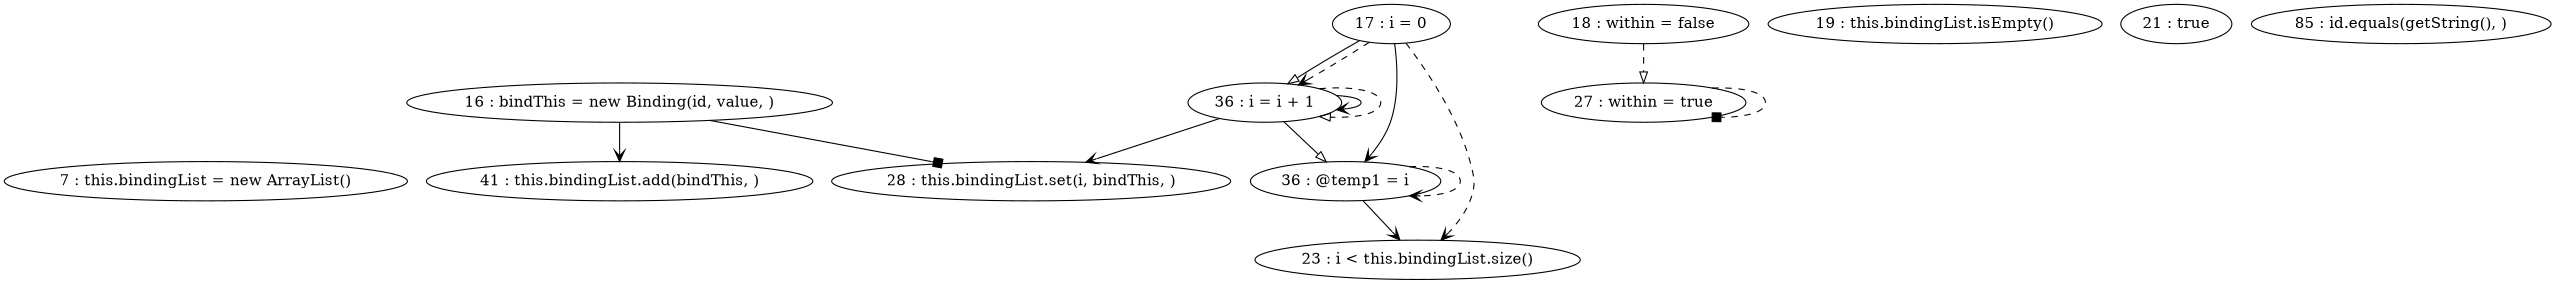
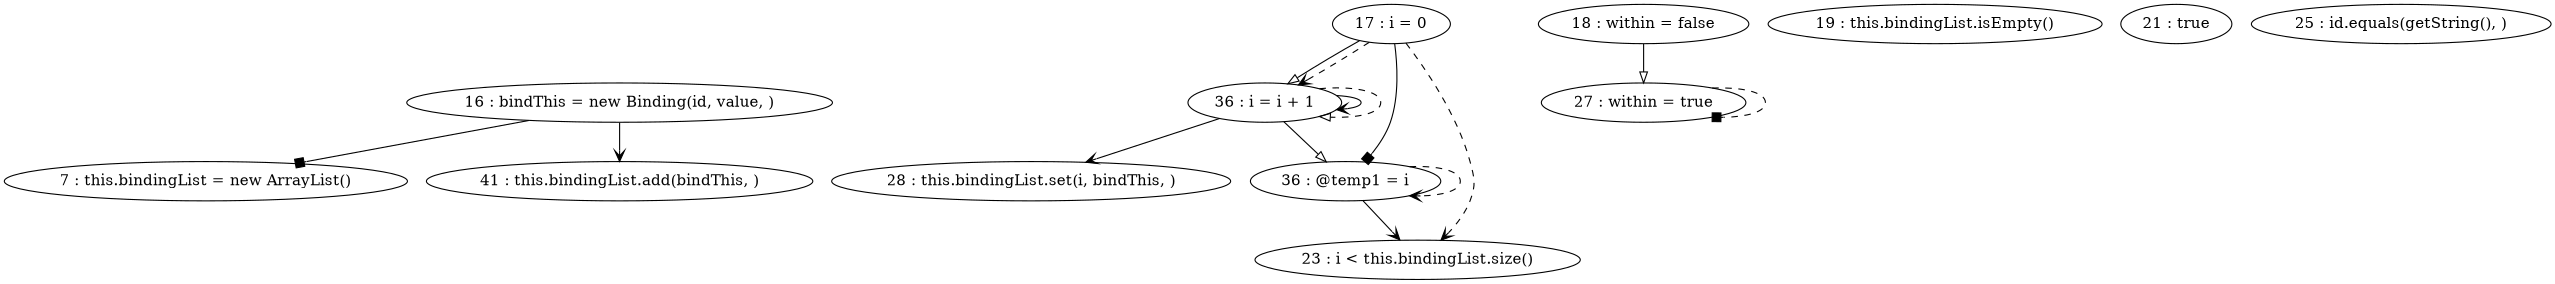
(2401, 24) -> (2401, 24)
(1644, 58) -> (1644, 58)
(1395, 101) -> (1395, 101)
(820, 141) -> (418, 141)
